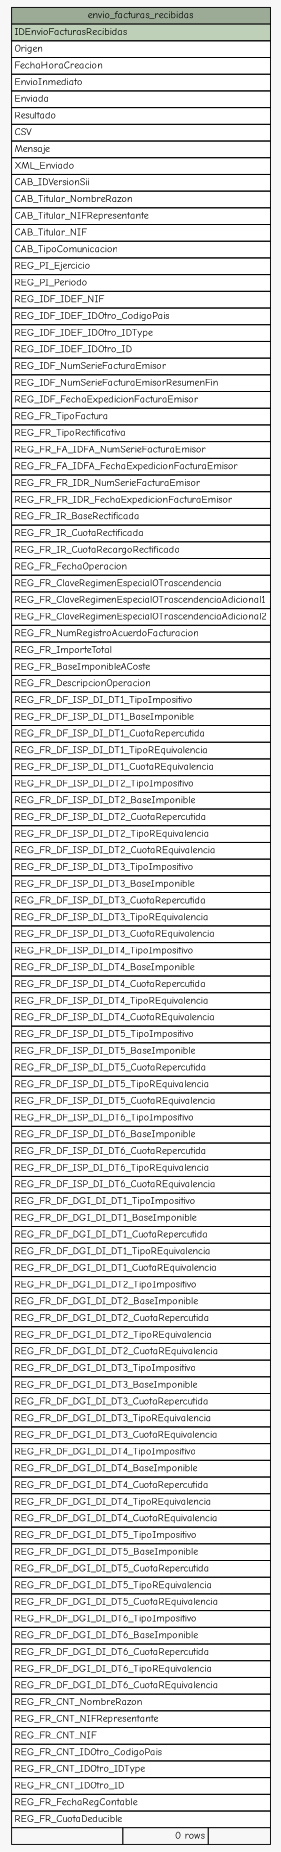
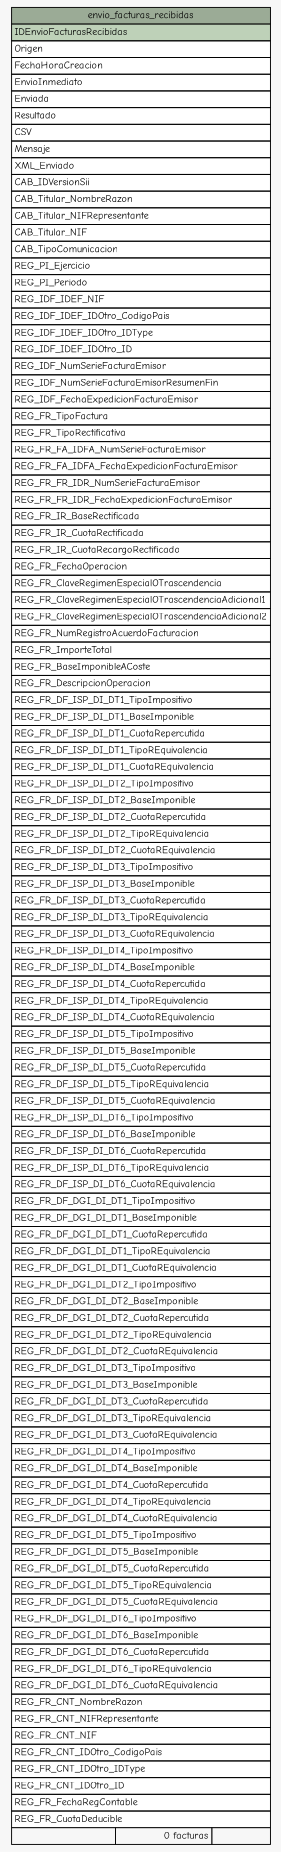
(190, 1836) -> (186, 1836)
